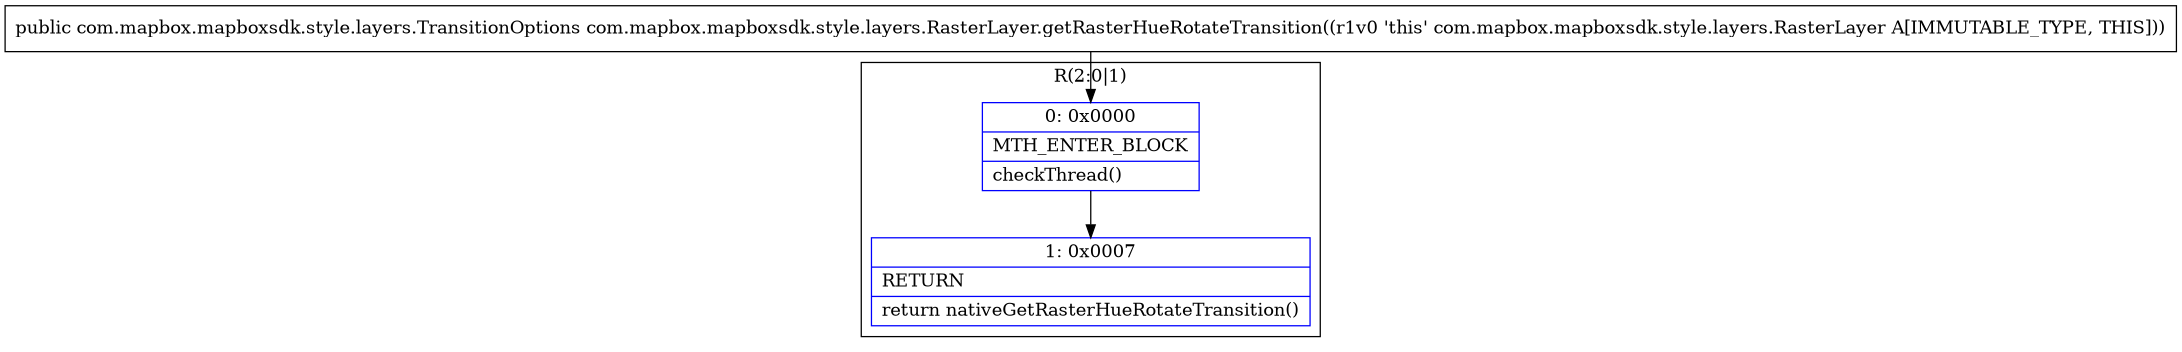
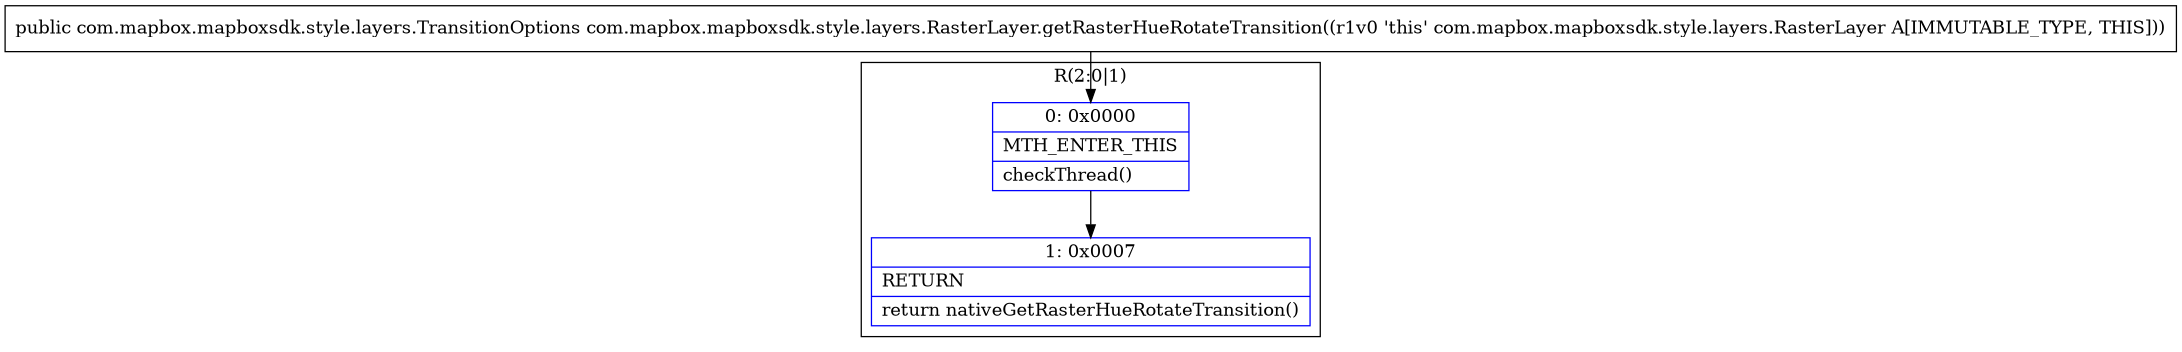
(1091, 146) -> (1091, 146)
